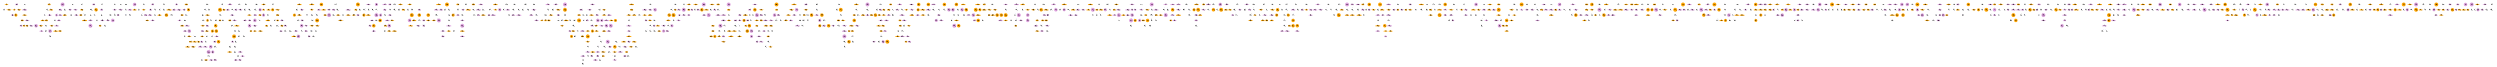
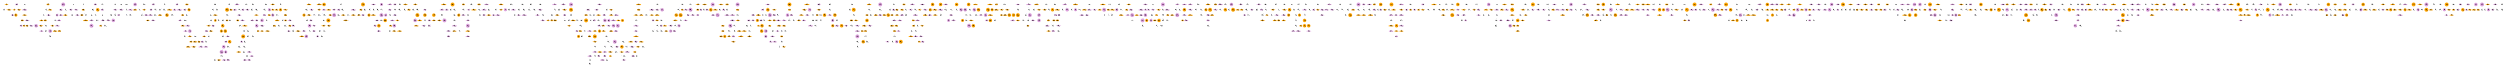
(2381, 10) -> none
none -> (963, 20)
(290, 31) -> (298, 31)
